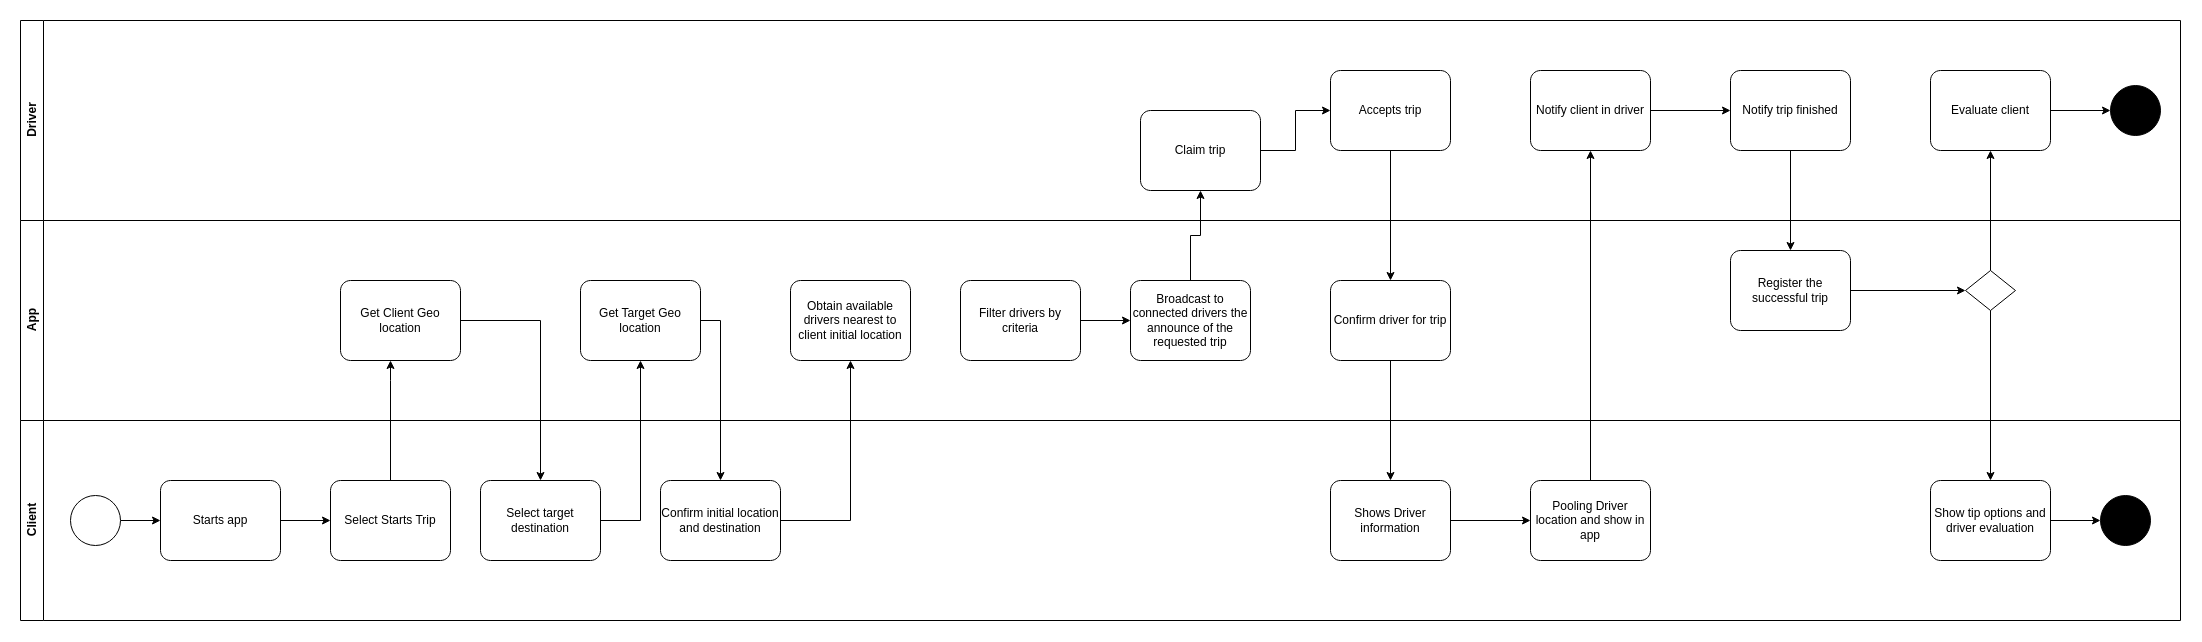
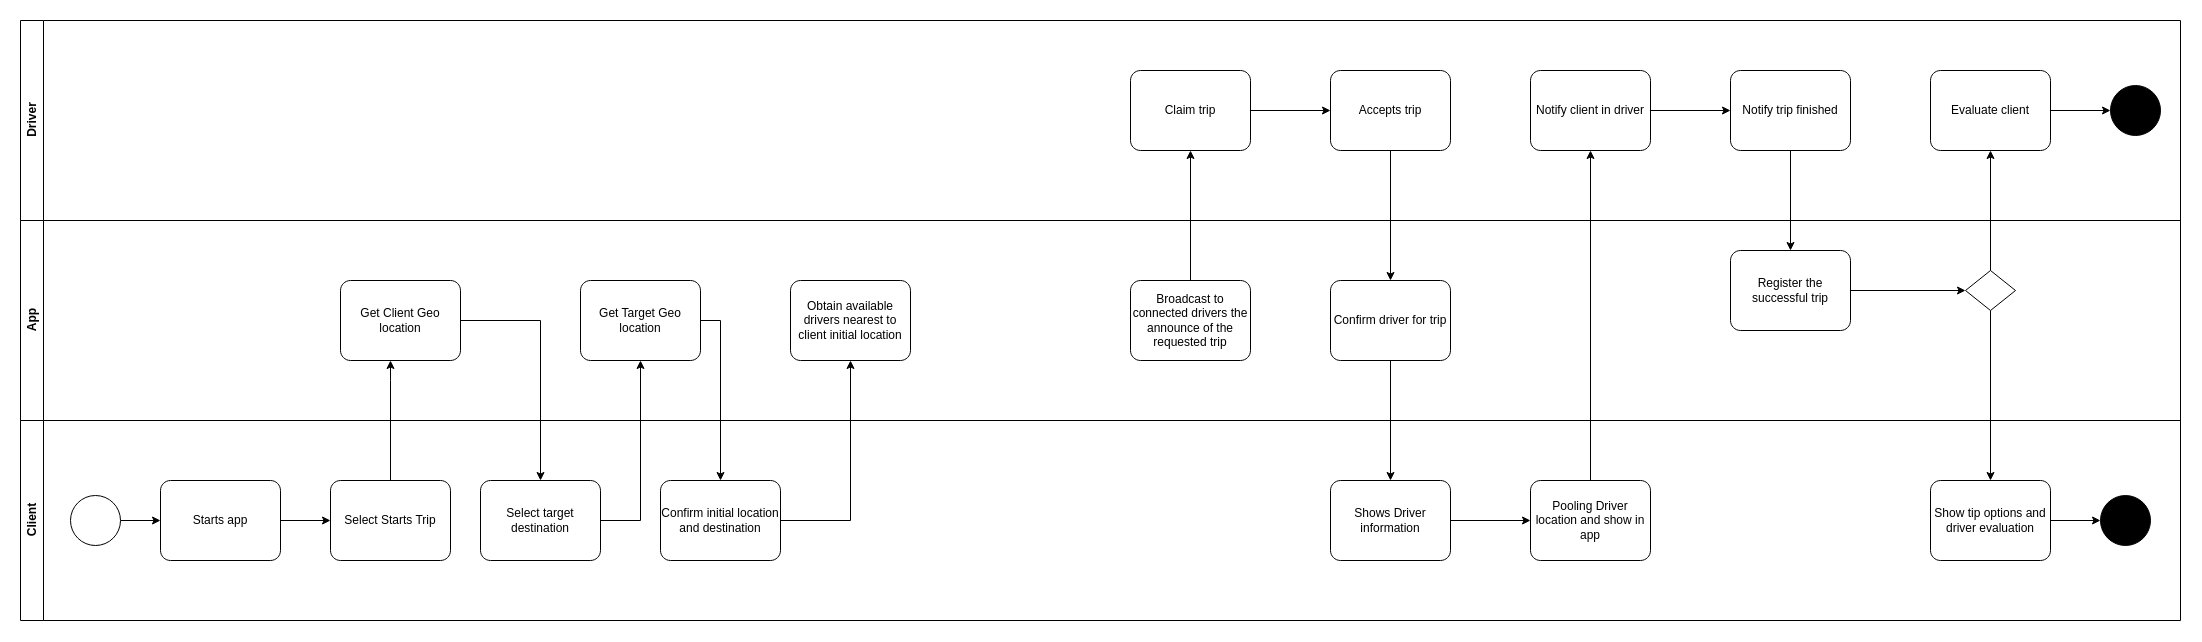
(1201, 151) -> (1191, 111)
(1021, 321) -> none
(1102, 321) -> none
